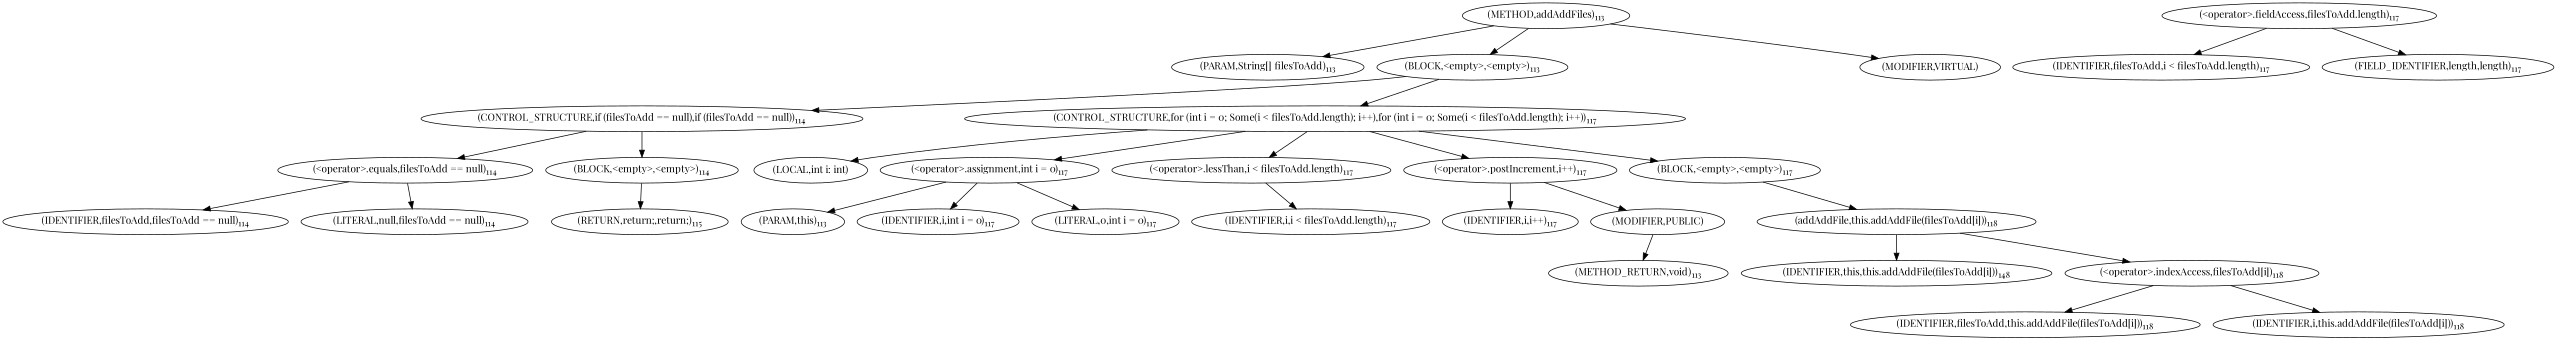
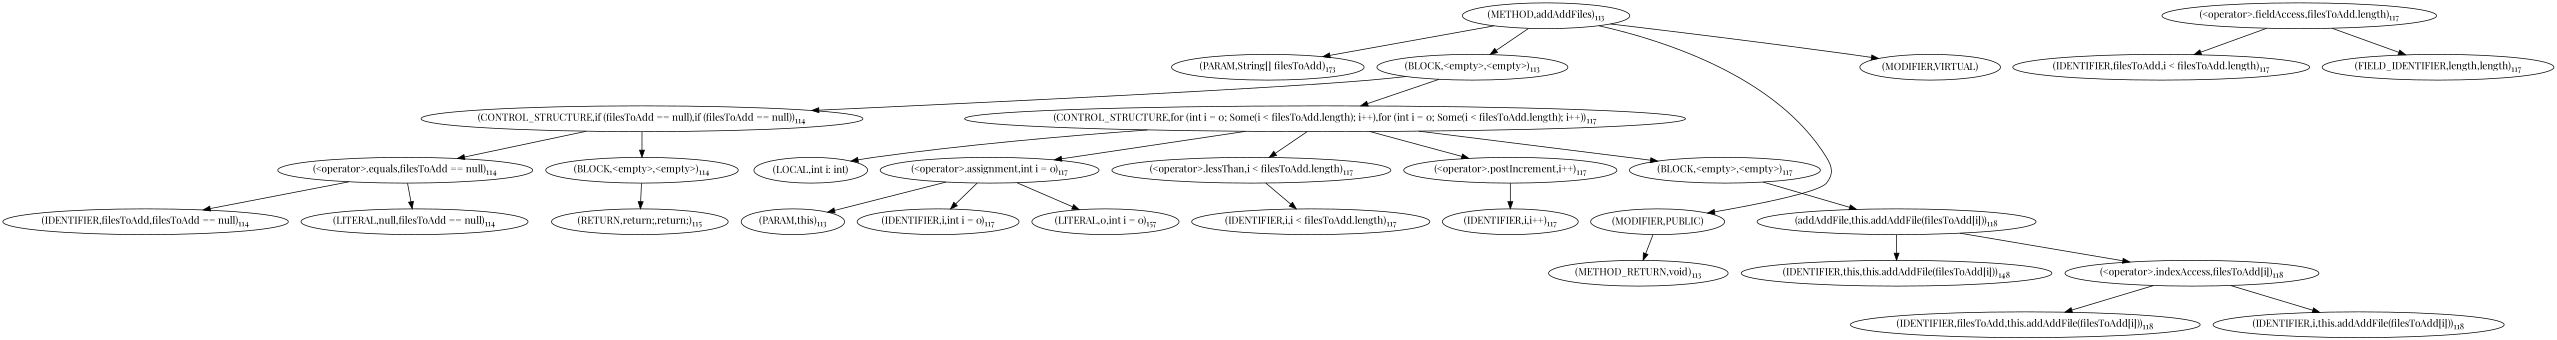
(1331, 66) -> (1331, 66)
(1582, 195) -> (1785, 110)
(1151, 221) -> (1151, 221)
